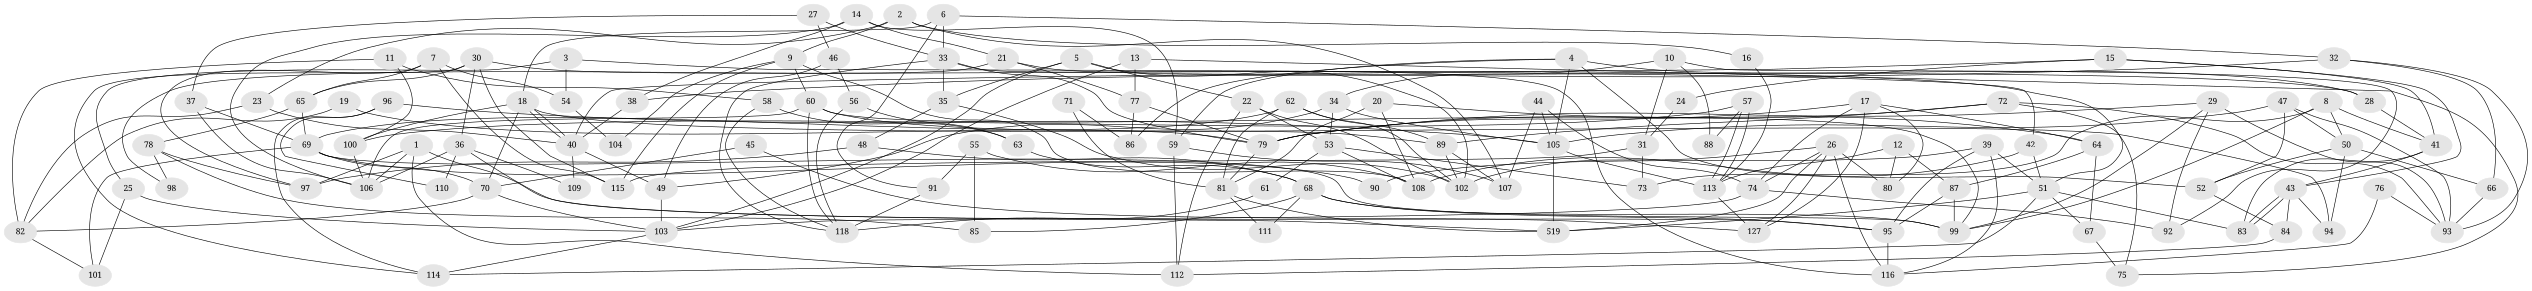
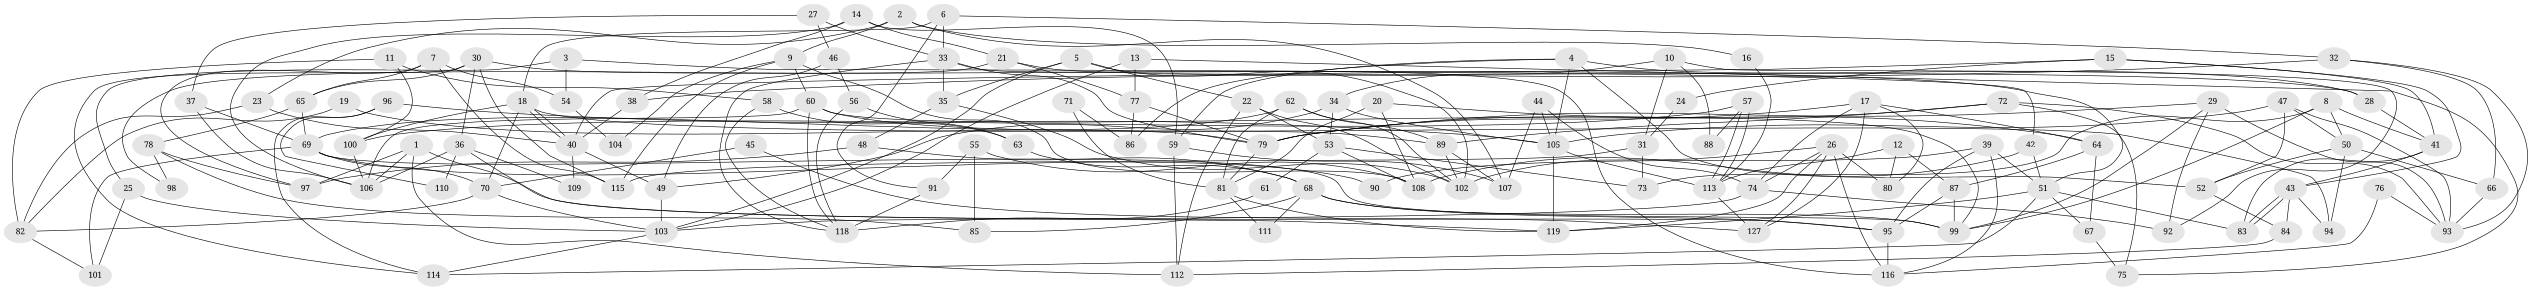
(1553, 232) -> (1553, 232)
